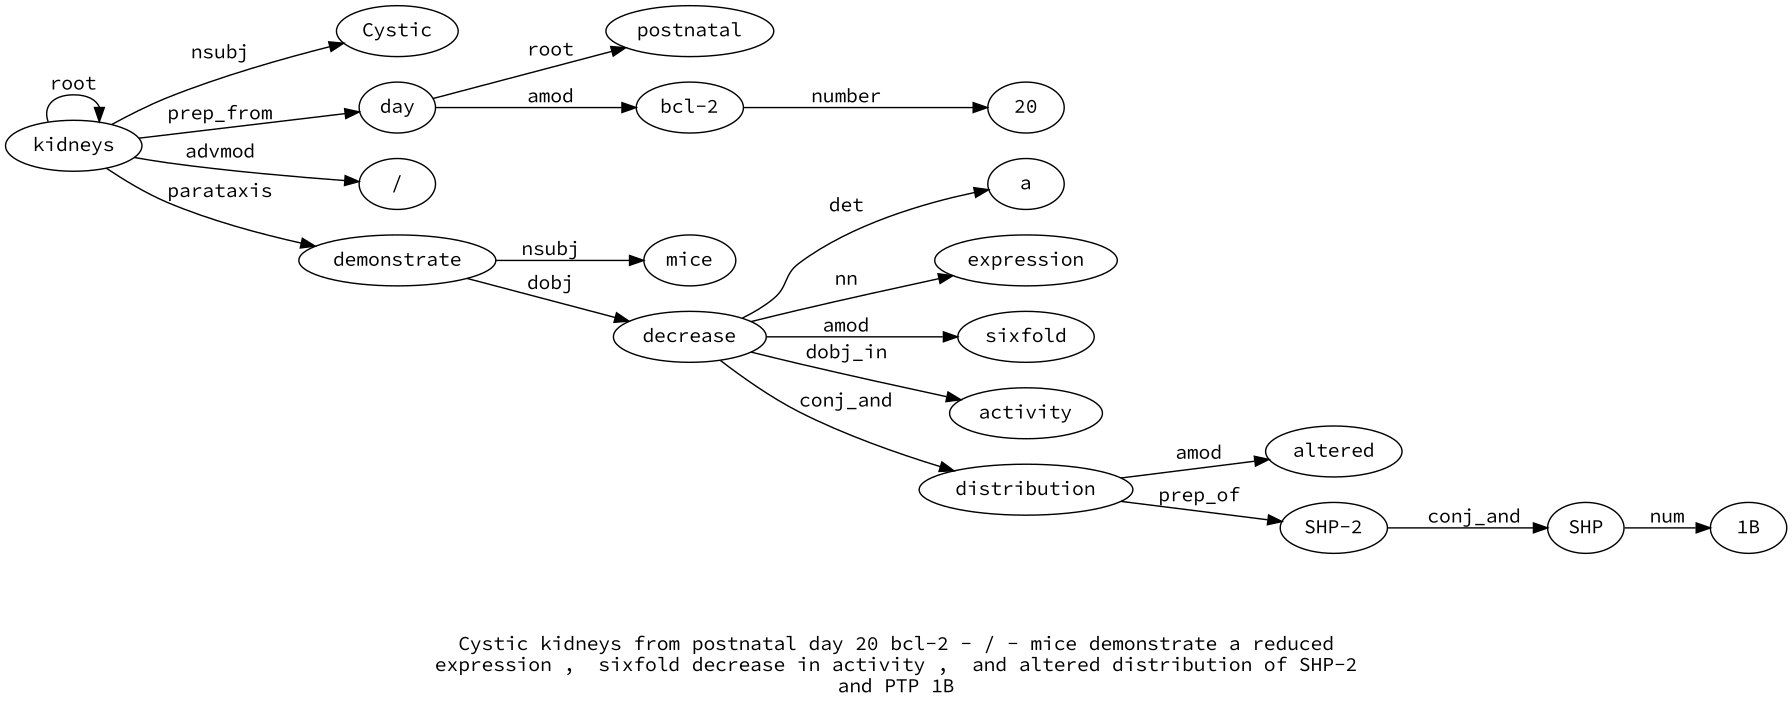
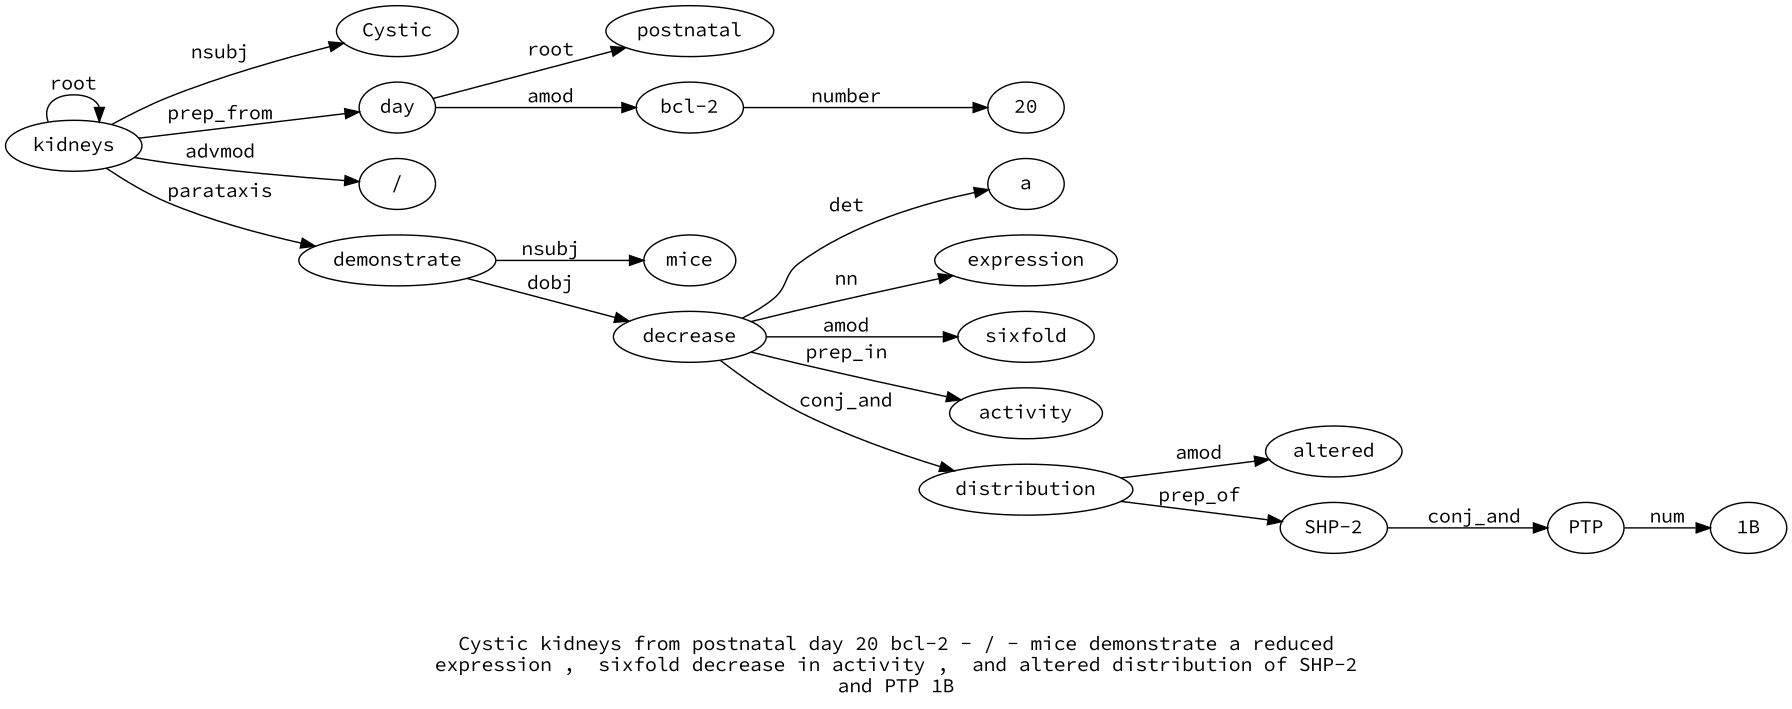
(846, 353) -> (846, 353)
(1586, 528) -> (1586, 528)
